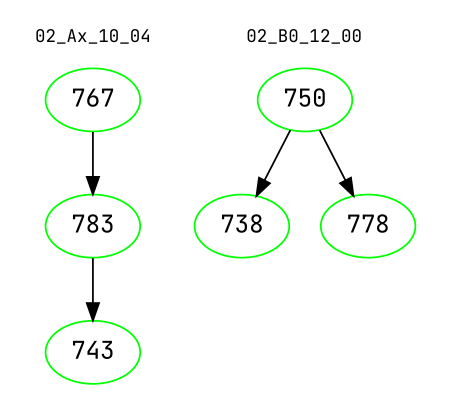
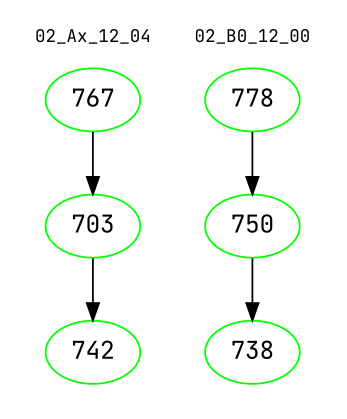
(94, 38) -> (94, 38)
(332, 155) -> (252, 154)
(93, 226) -> (93, 226)
(93, 352) -> (93, 352)
